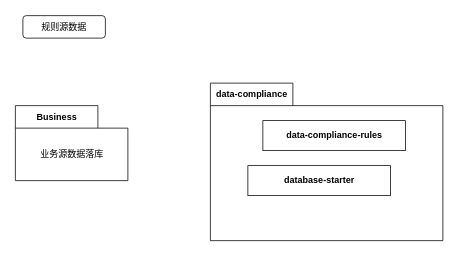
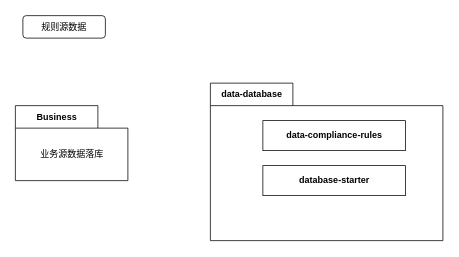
(252, 94) -> (252, 94)
(319, 180) -> (334, 180)
